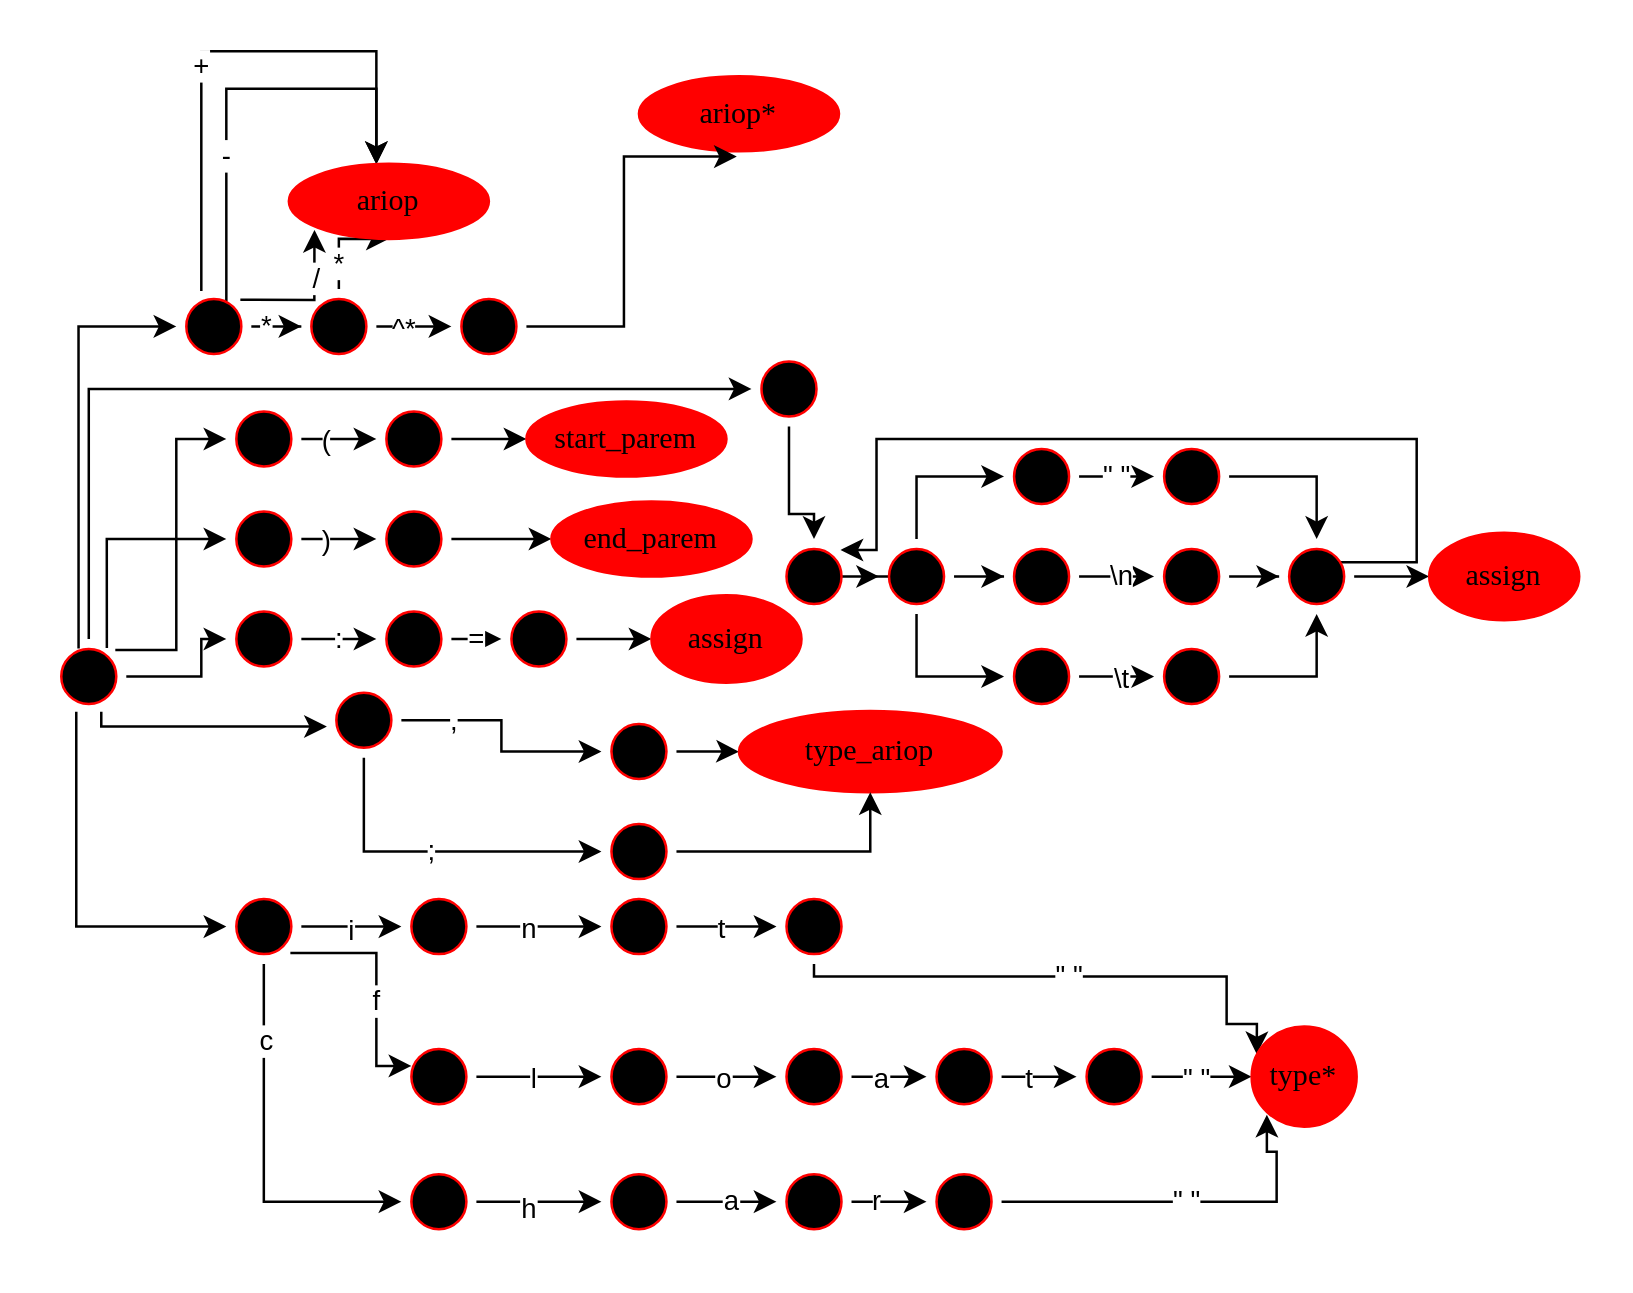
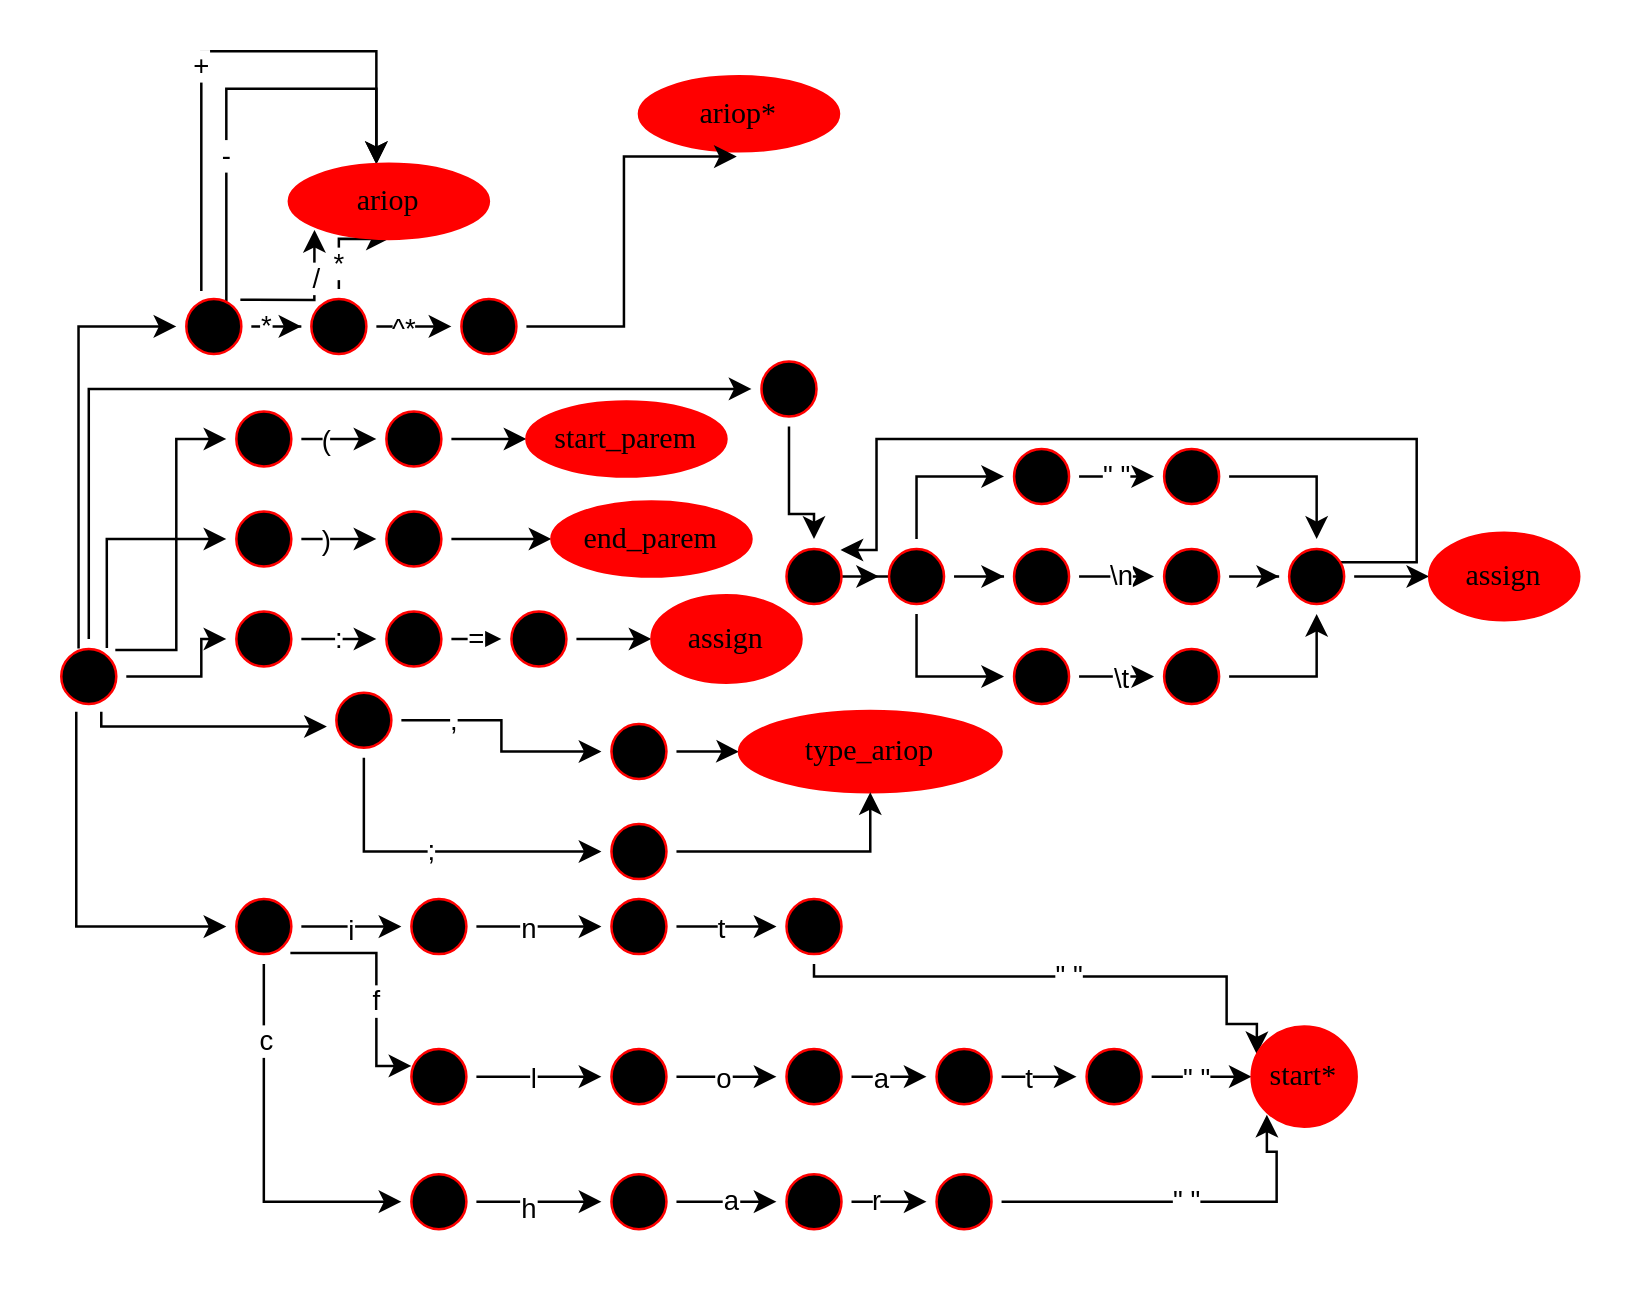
(1304, 1076) -> (1304, 1076)
